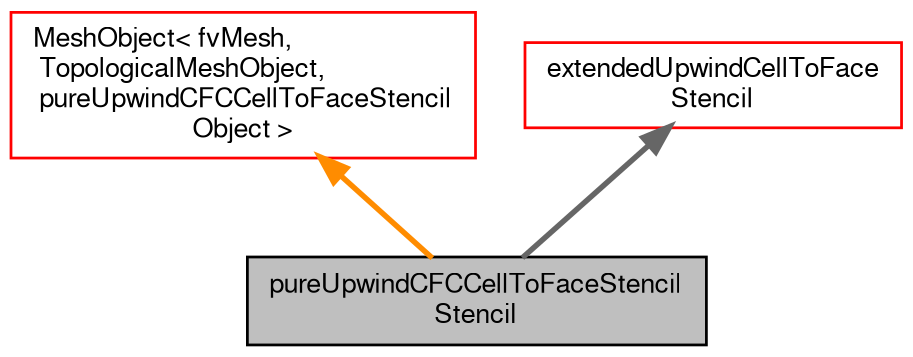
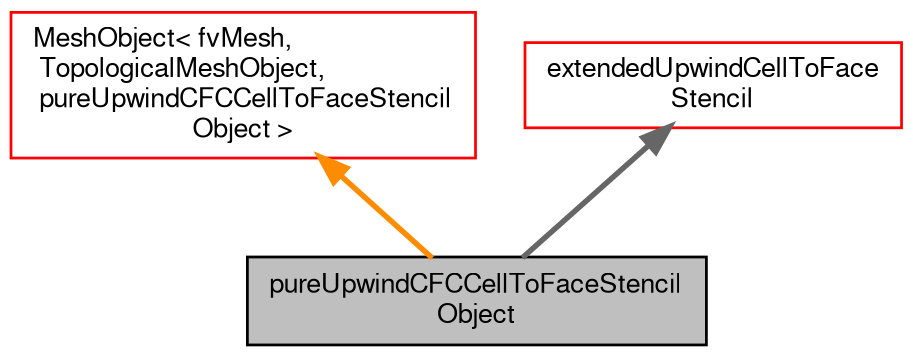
(477, 301) -> (477, 301)
